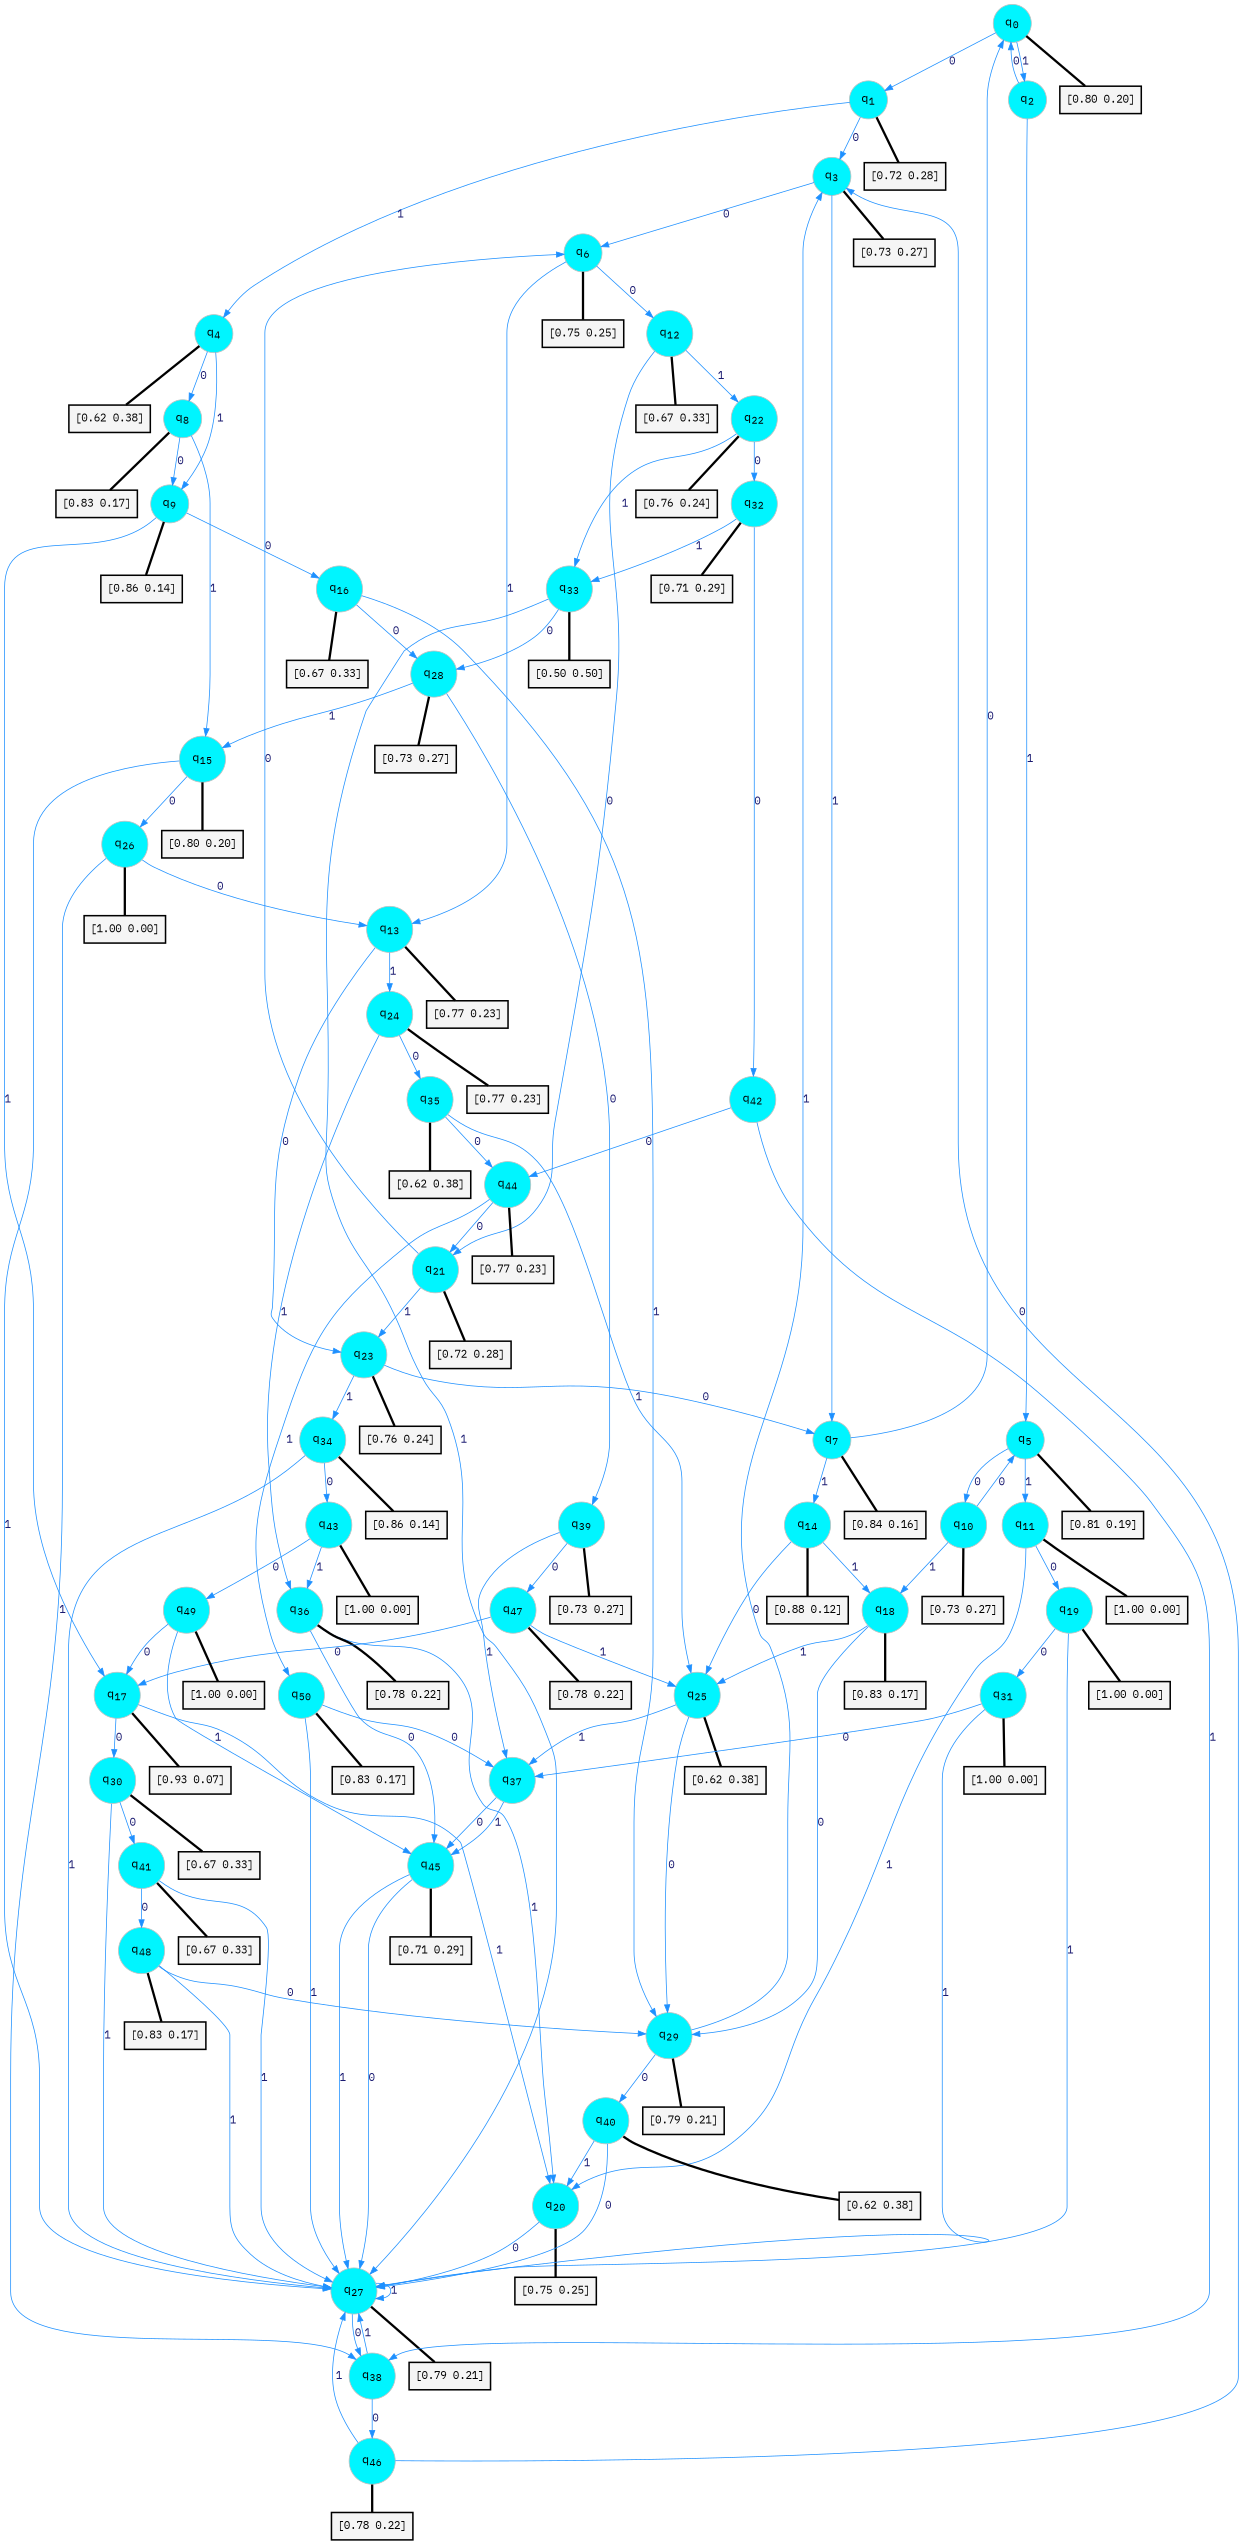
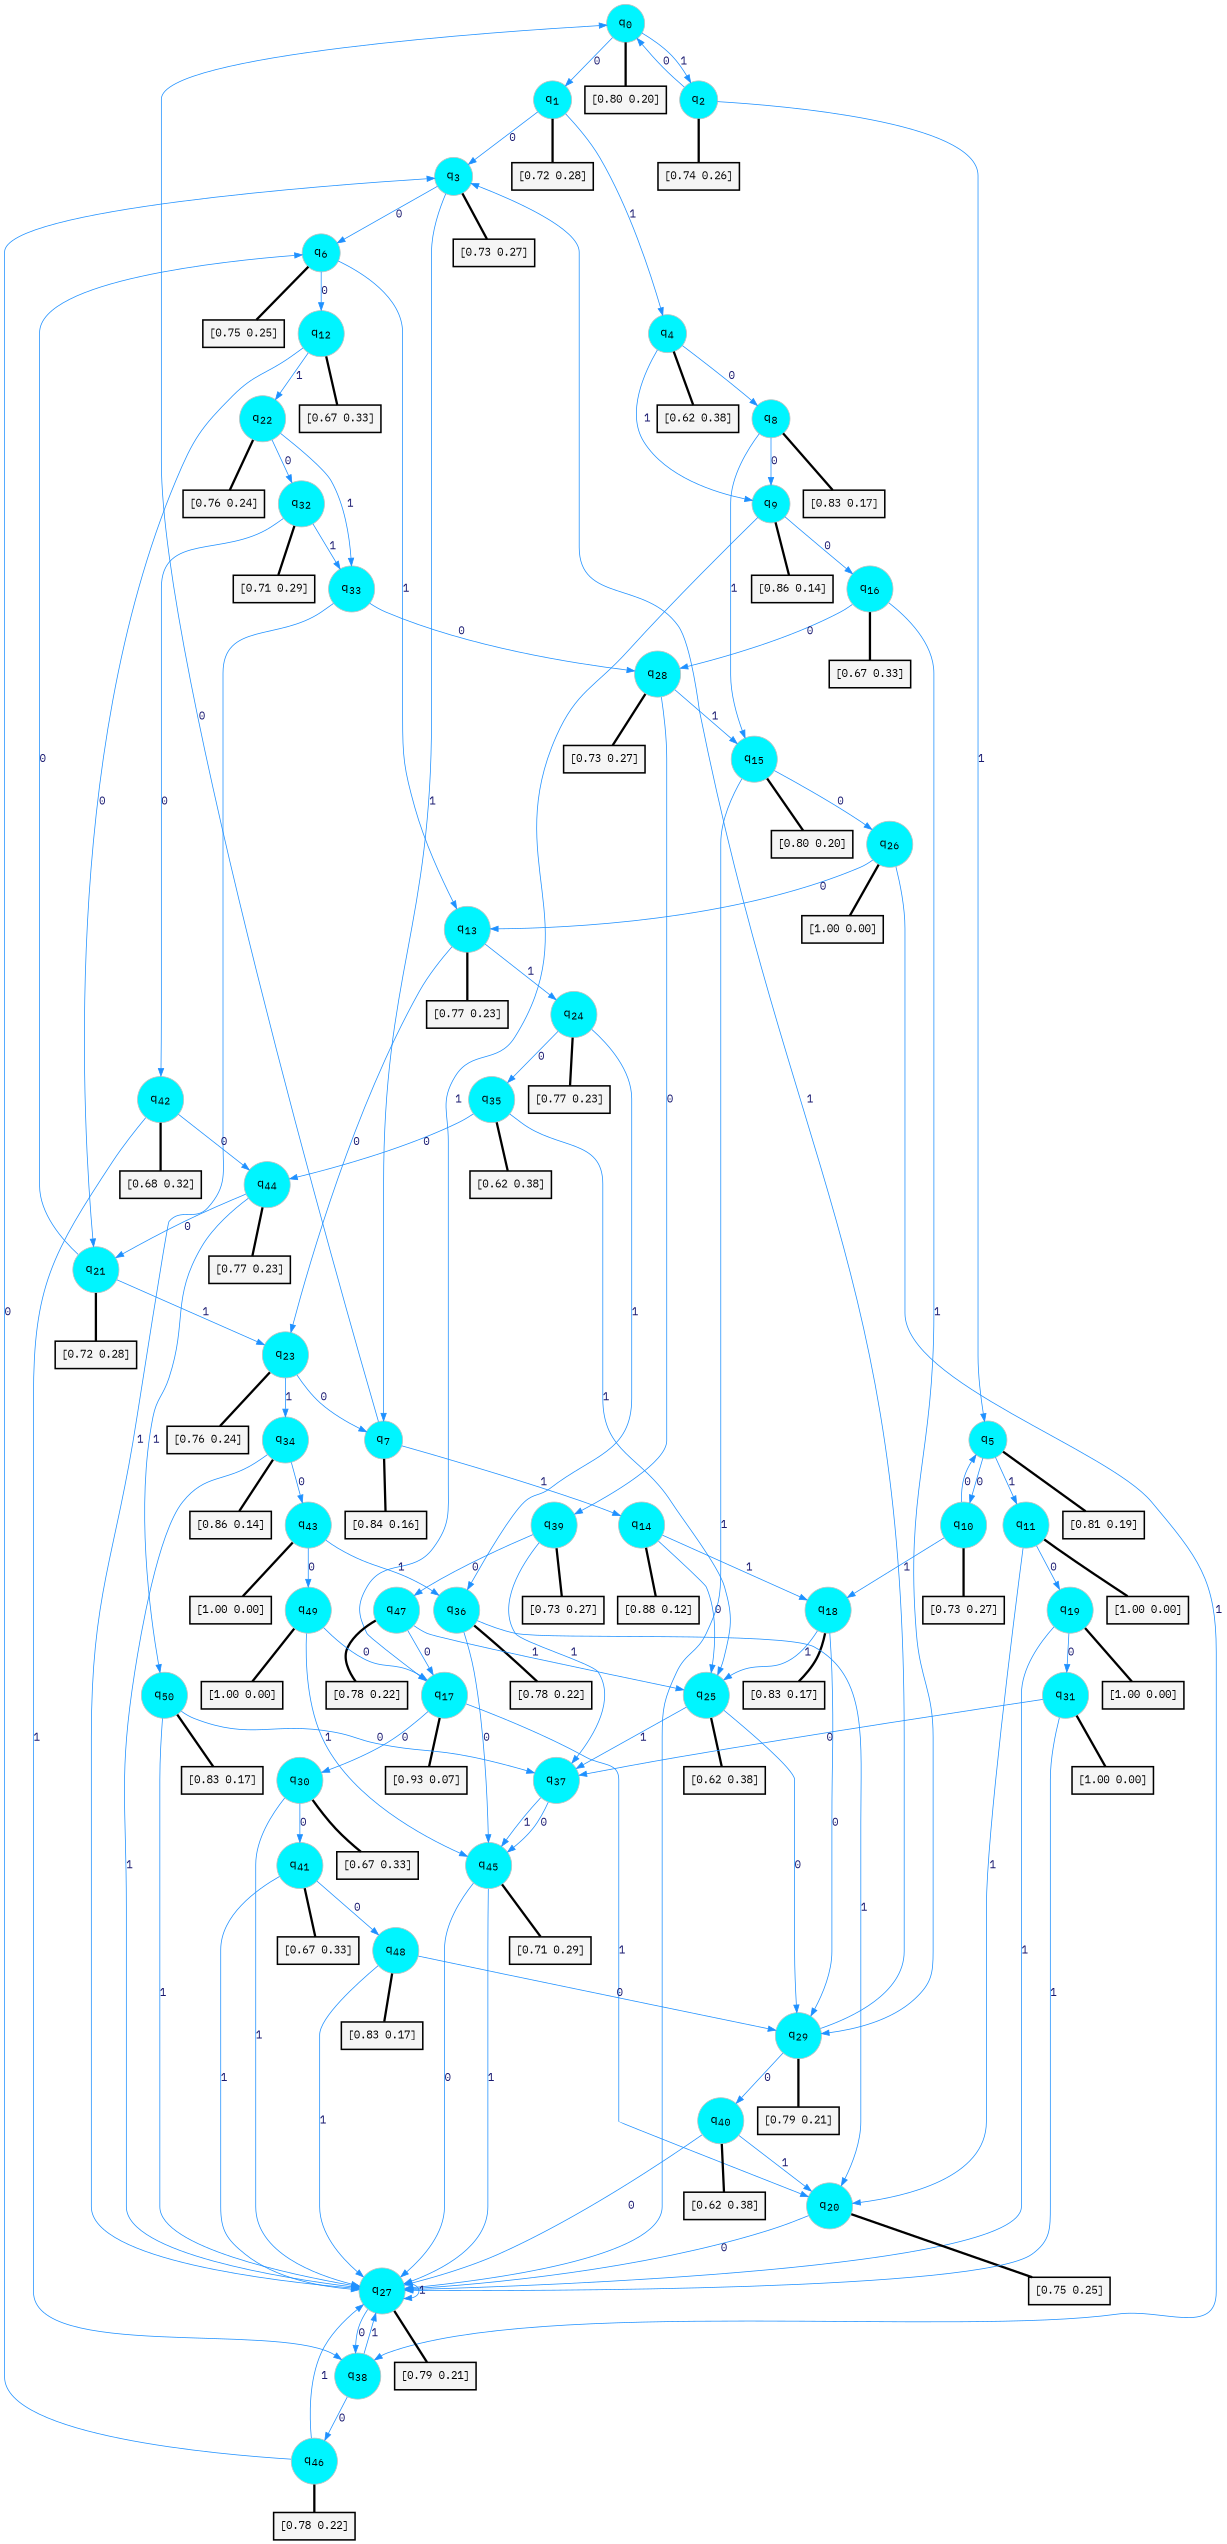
none -> (699, 176)
(569, 674) -> none
none -> (161, 1185)
